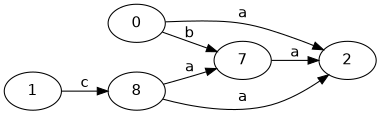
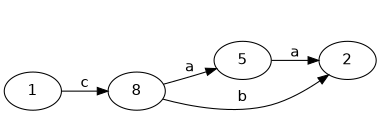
(137, 23) -> none
(243, 60) -> (243, 60)
(243, 97) -> (243, 97)
